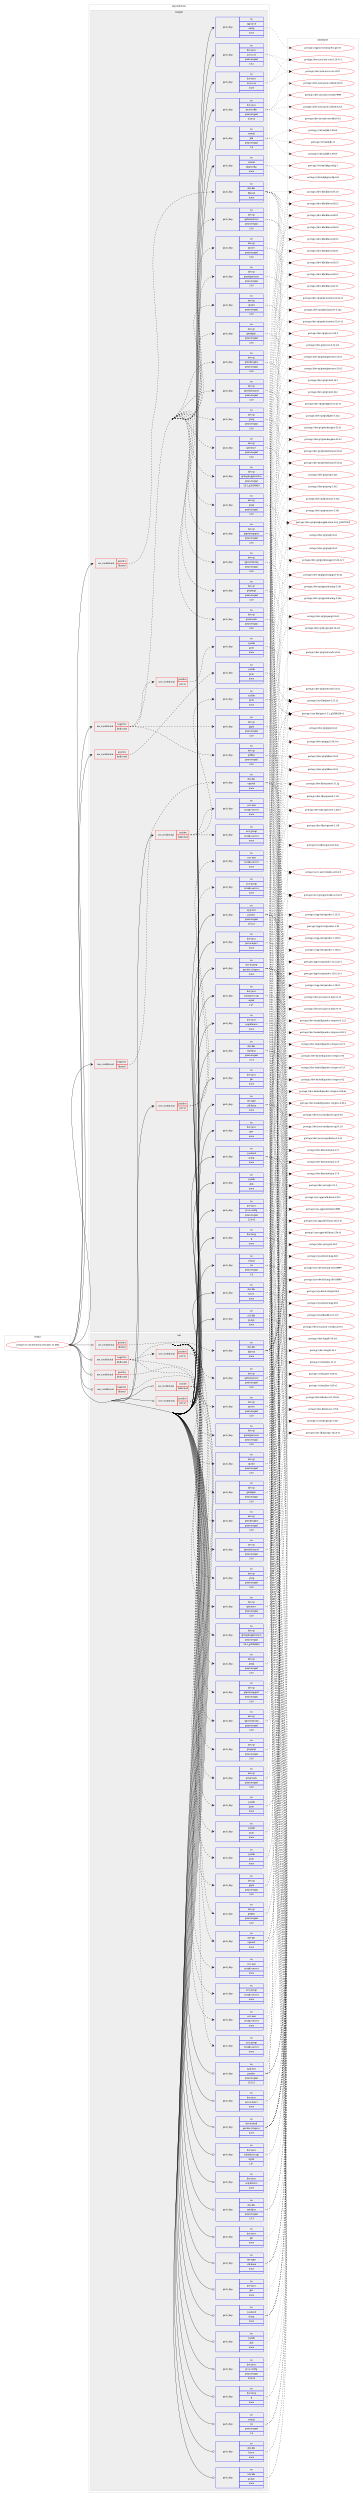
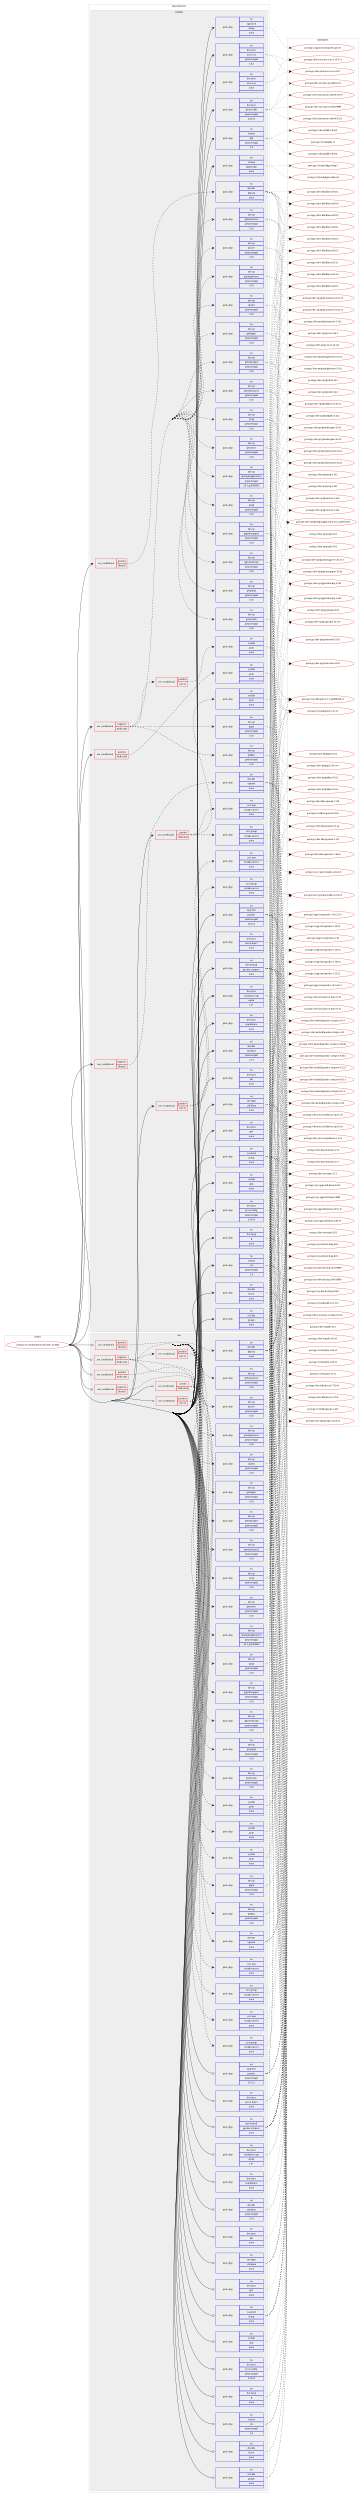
(323, 1174) -> none
